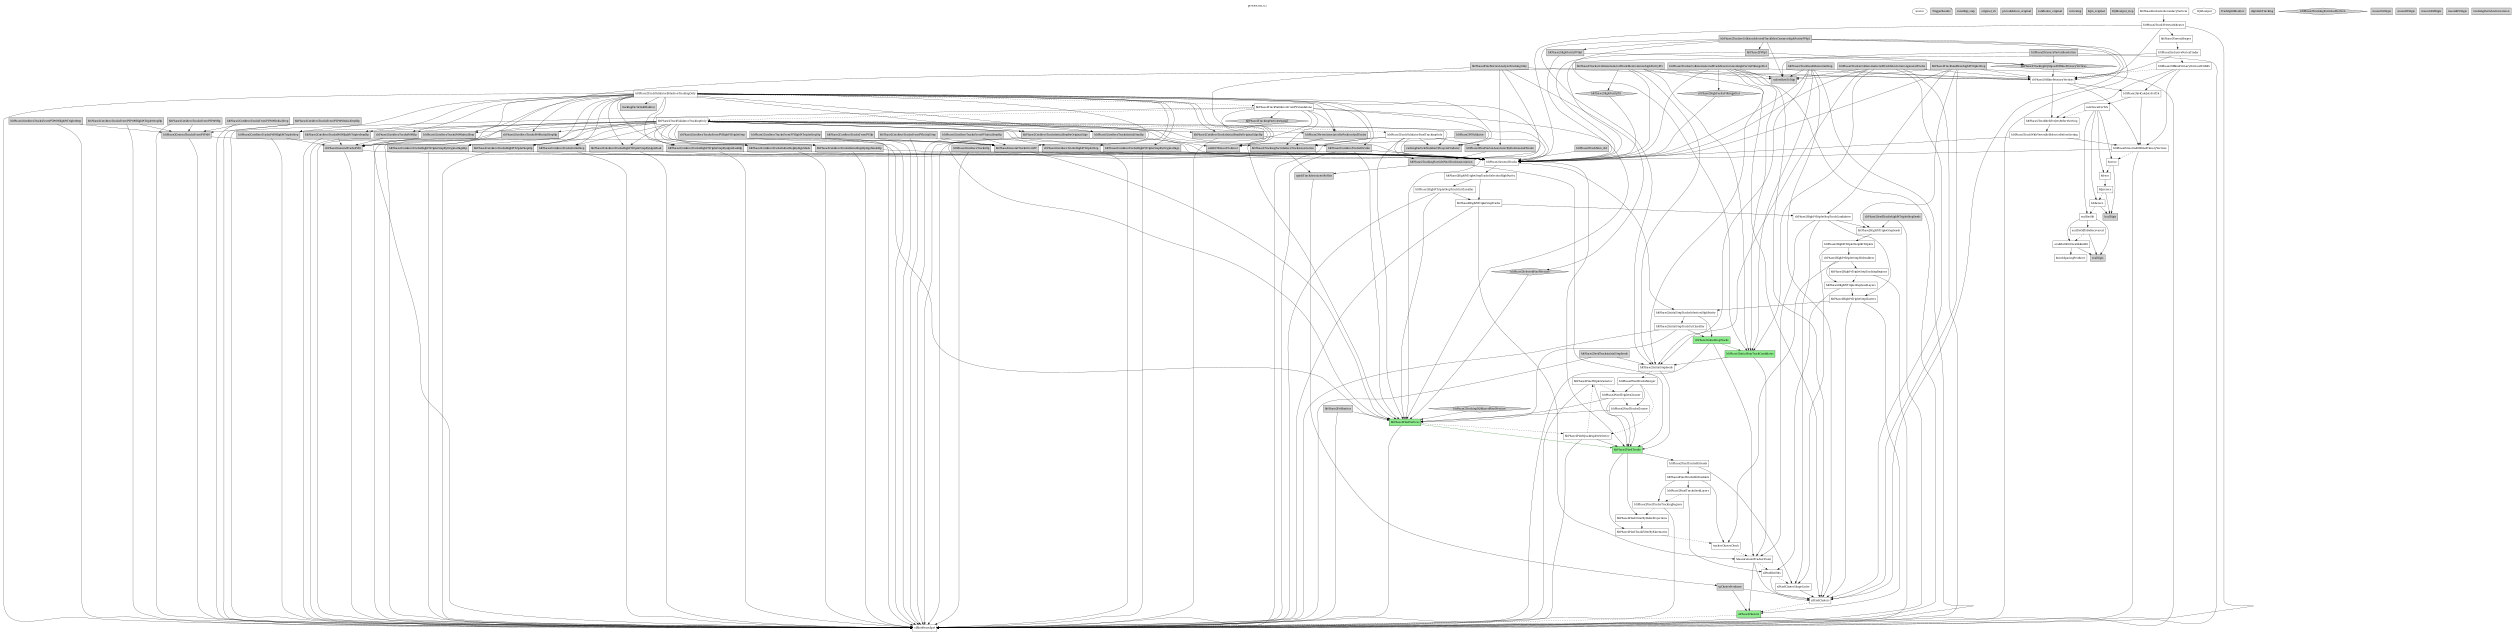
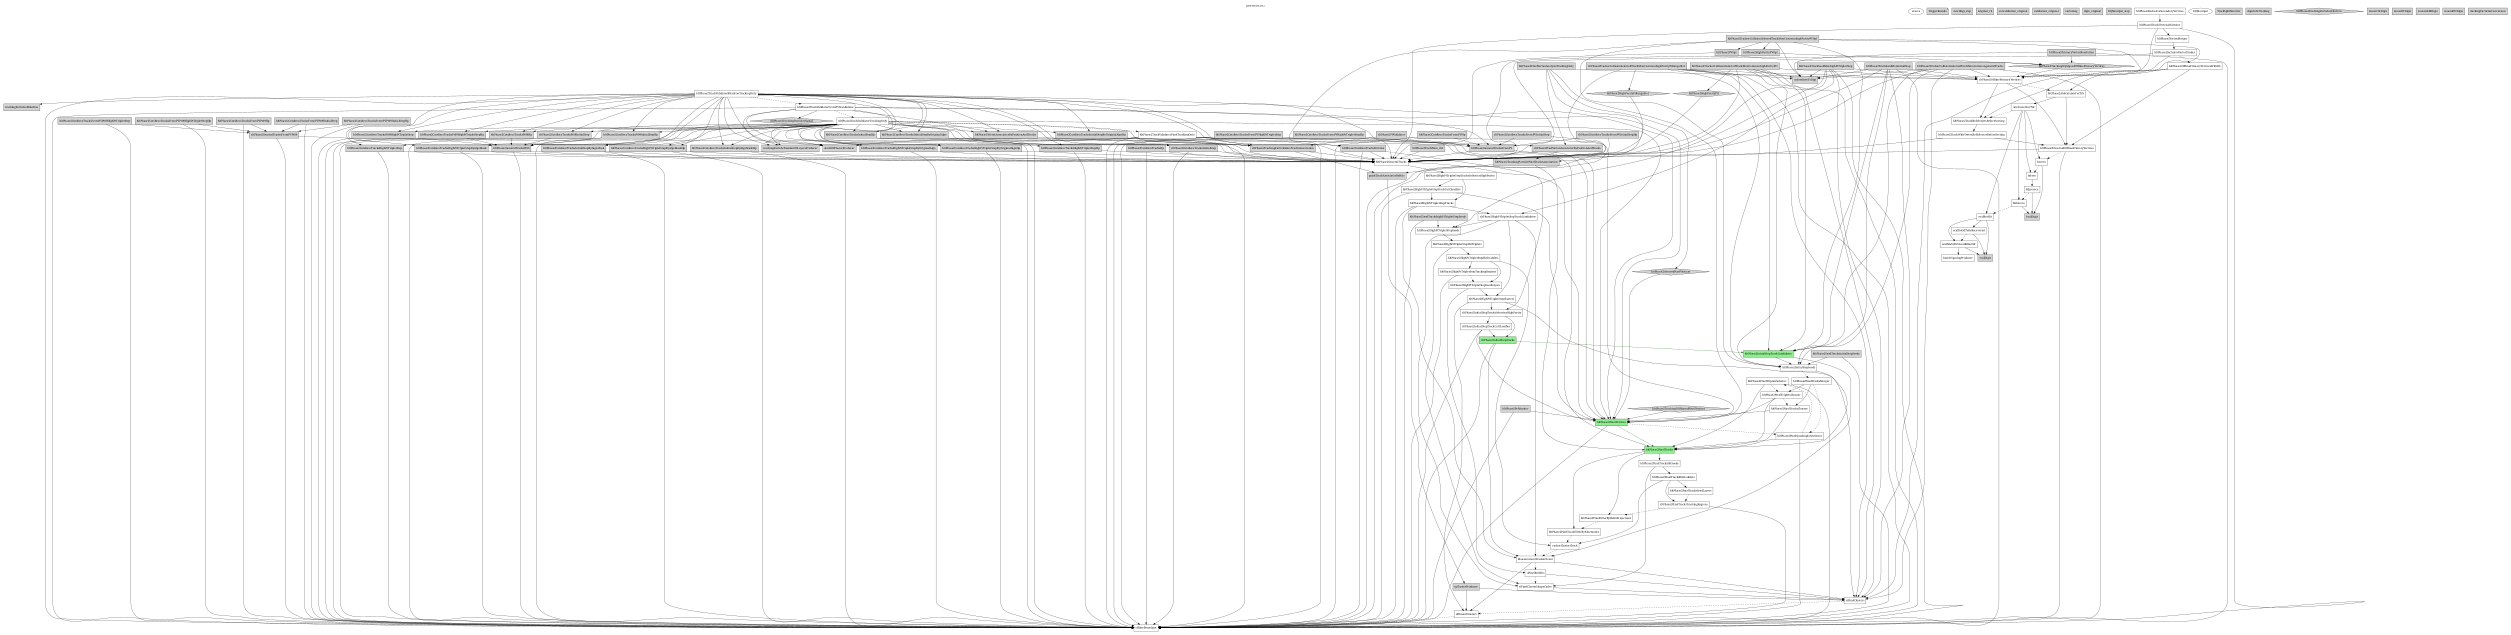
(2097, 87) -> (2032, 87)
(1695, 554) -> none
(1749, 614) -> (1466, 614)
